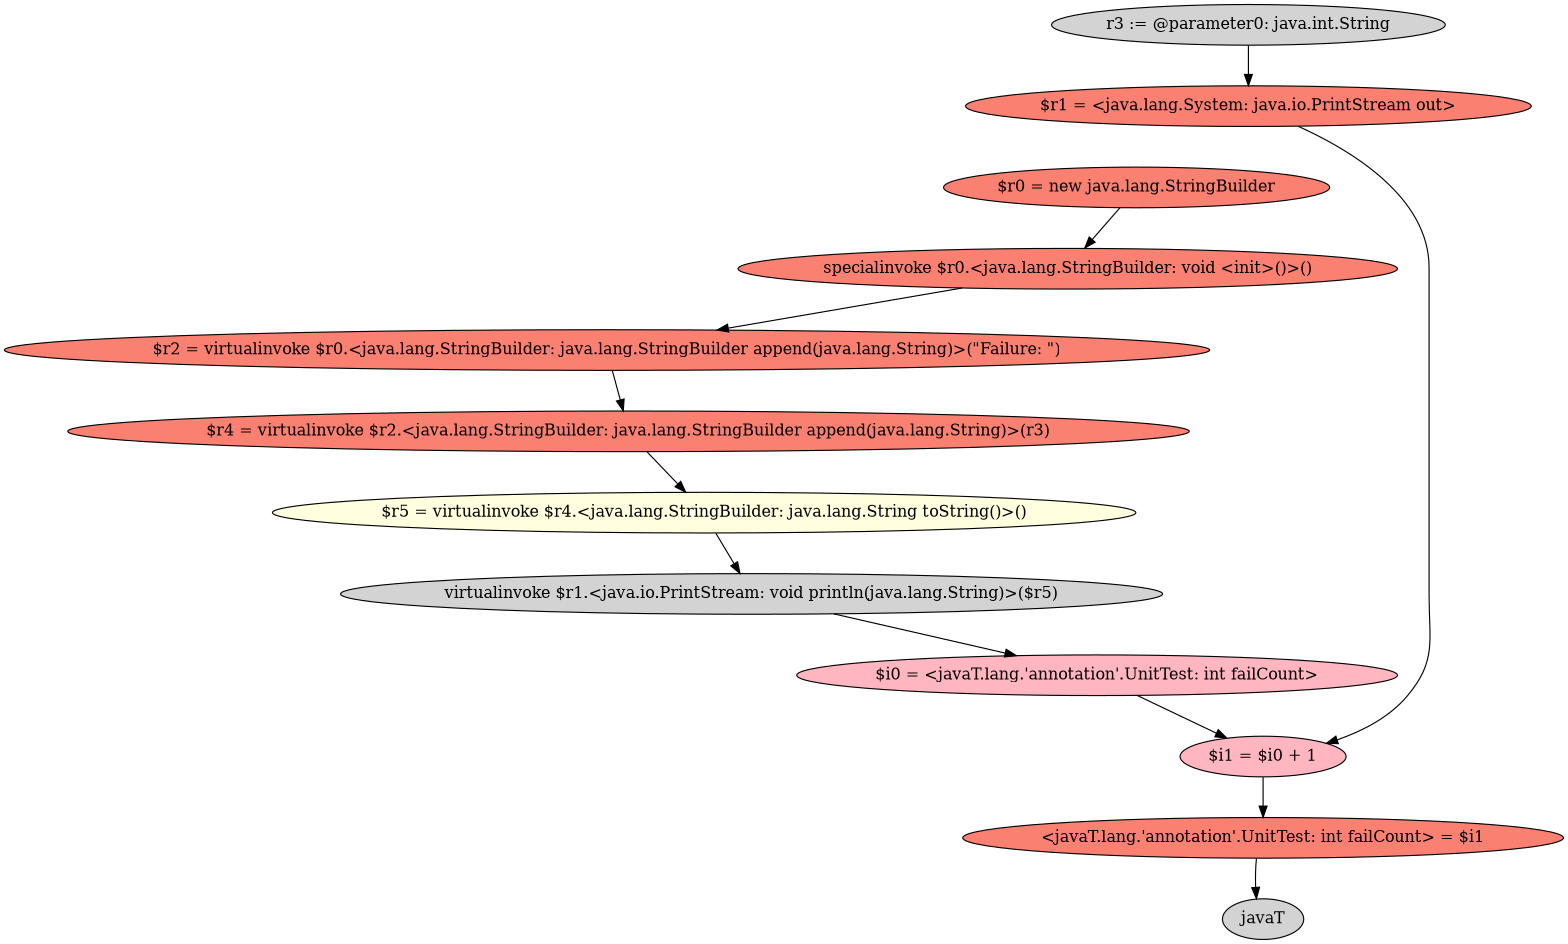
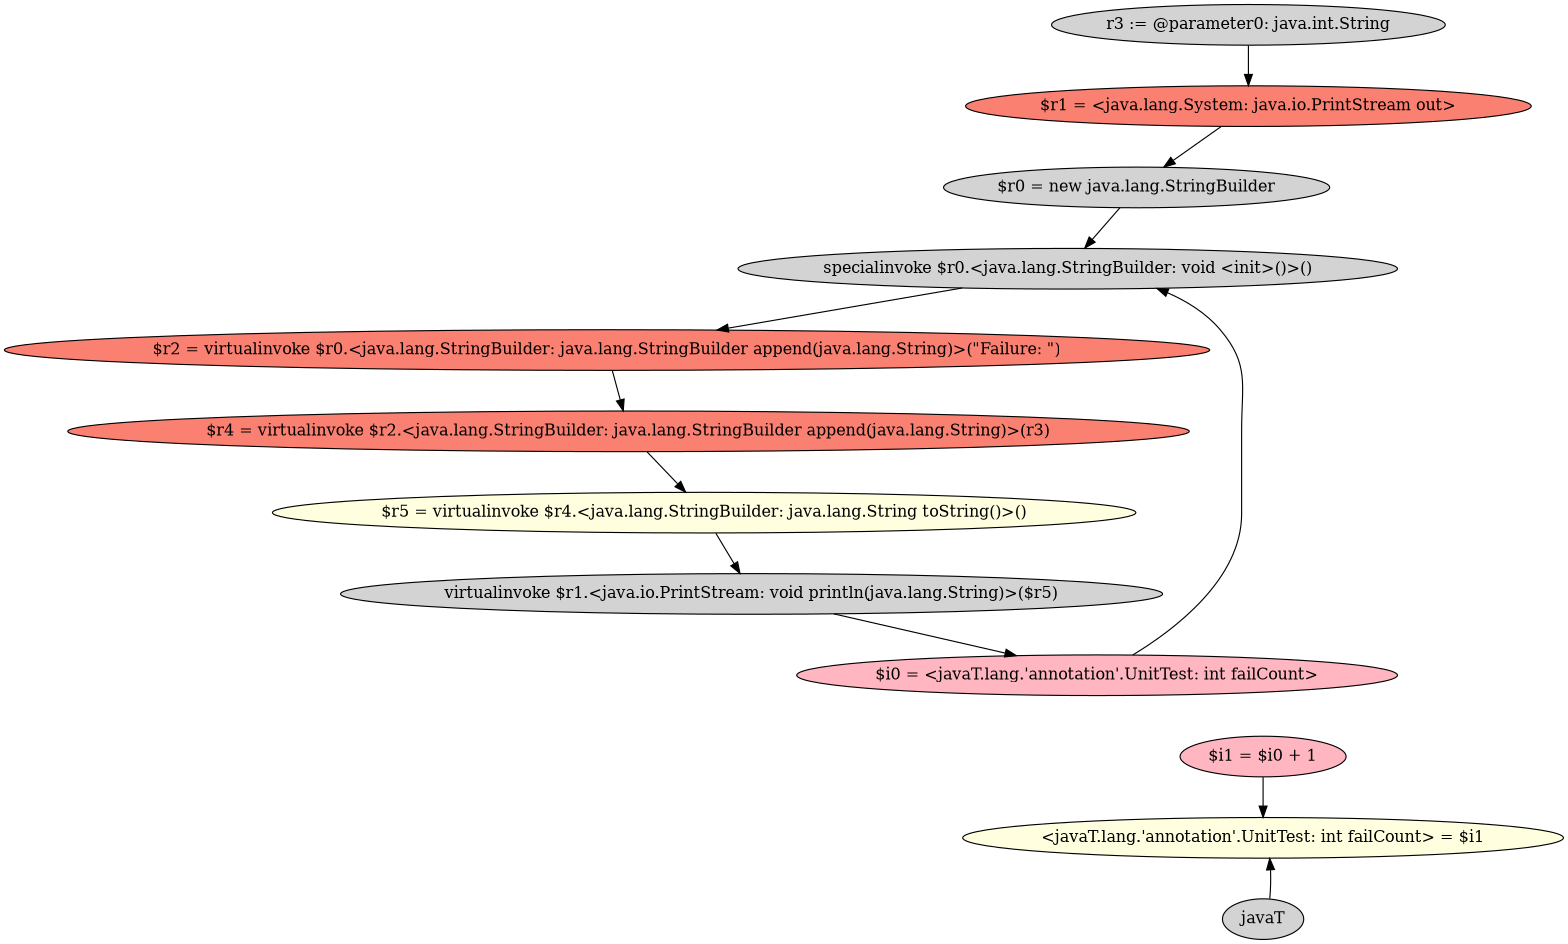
(1137, 187) -> (1137, 187)
(1068, 269) -> (1068, 269)
(1429, 425) -> (1197, 143)
(1177, 714) -> (1242, 479)
(1263, 838) -> (1263, 838)
(1256, 873) -> (1271, 884)
